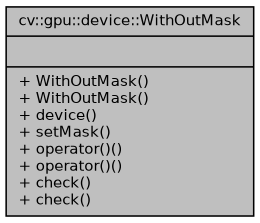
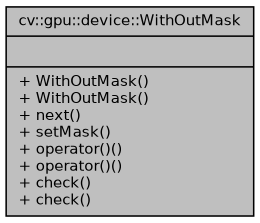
(58, 115) -> (50, 115)
